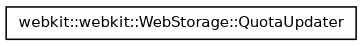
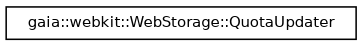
(181, 23) -> (181, 23)
